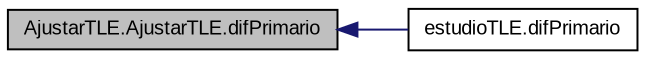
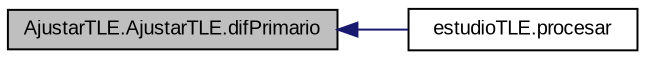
(523, 30) -> (523, 30)
